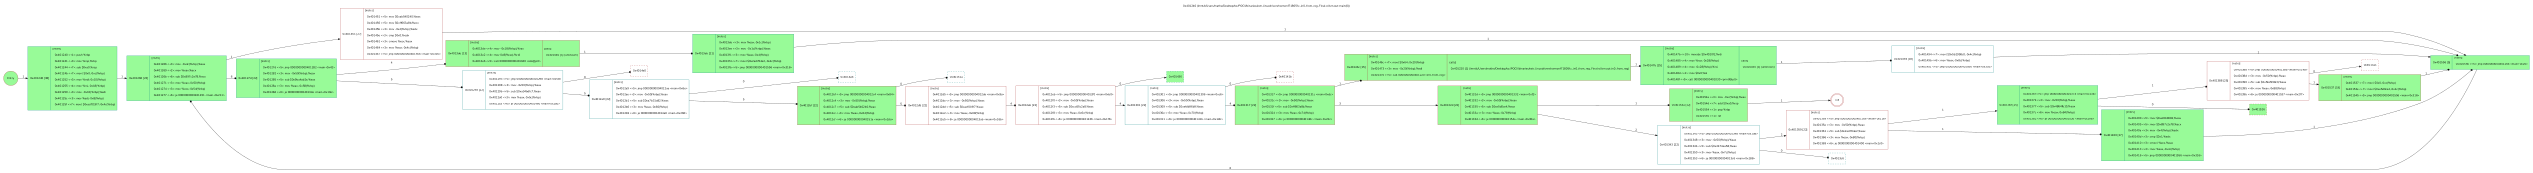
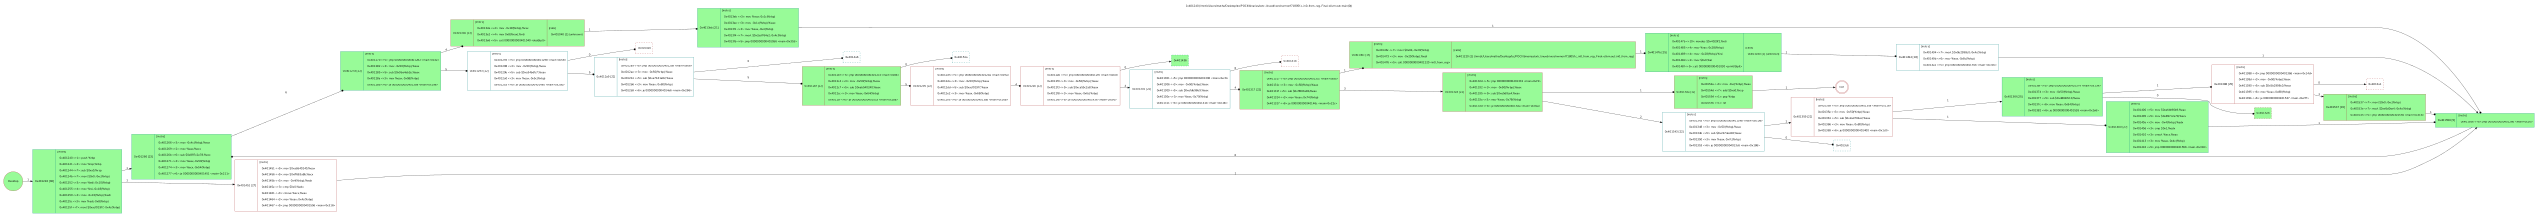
(282, 48) -> (177, 183)
(11, 78) -> (13, 181)
